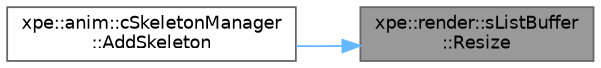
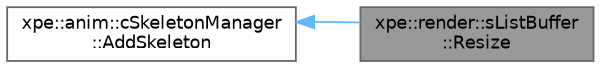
(319, 46) -> (337, 22)
